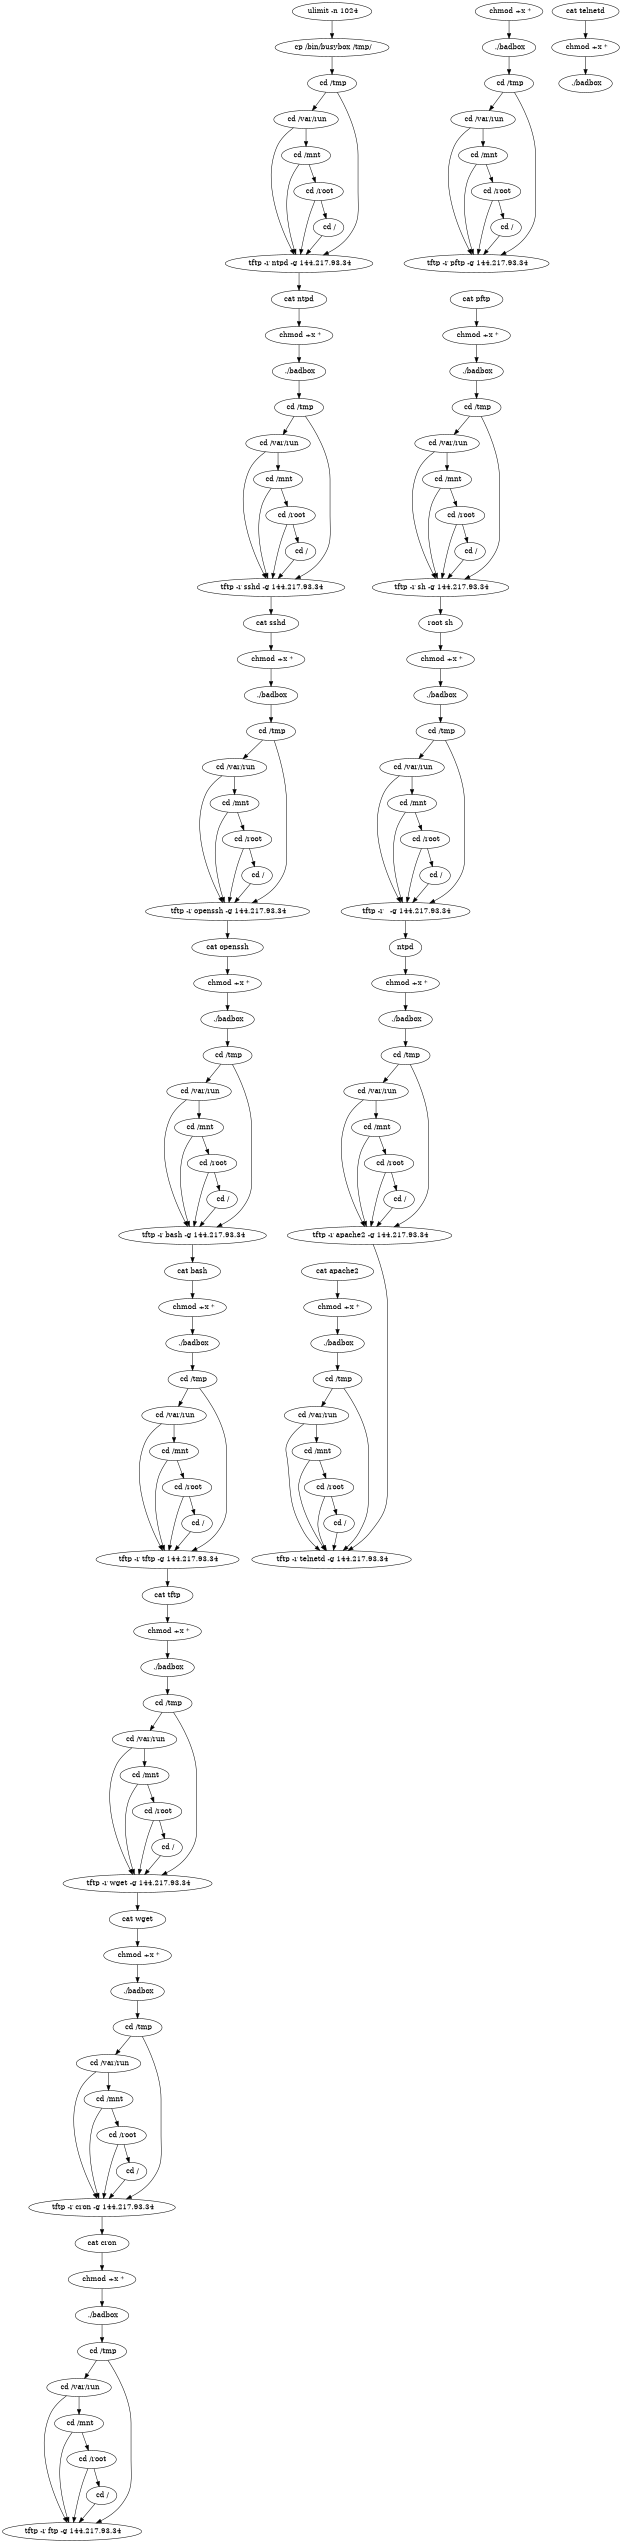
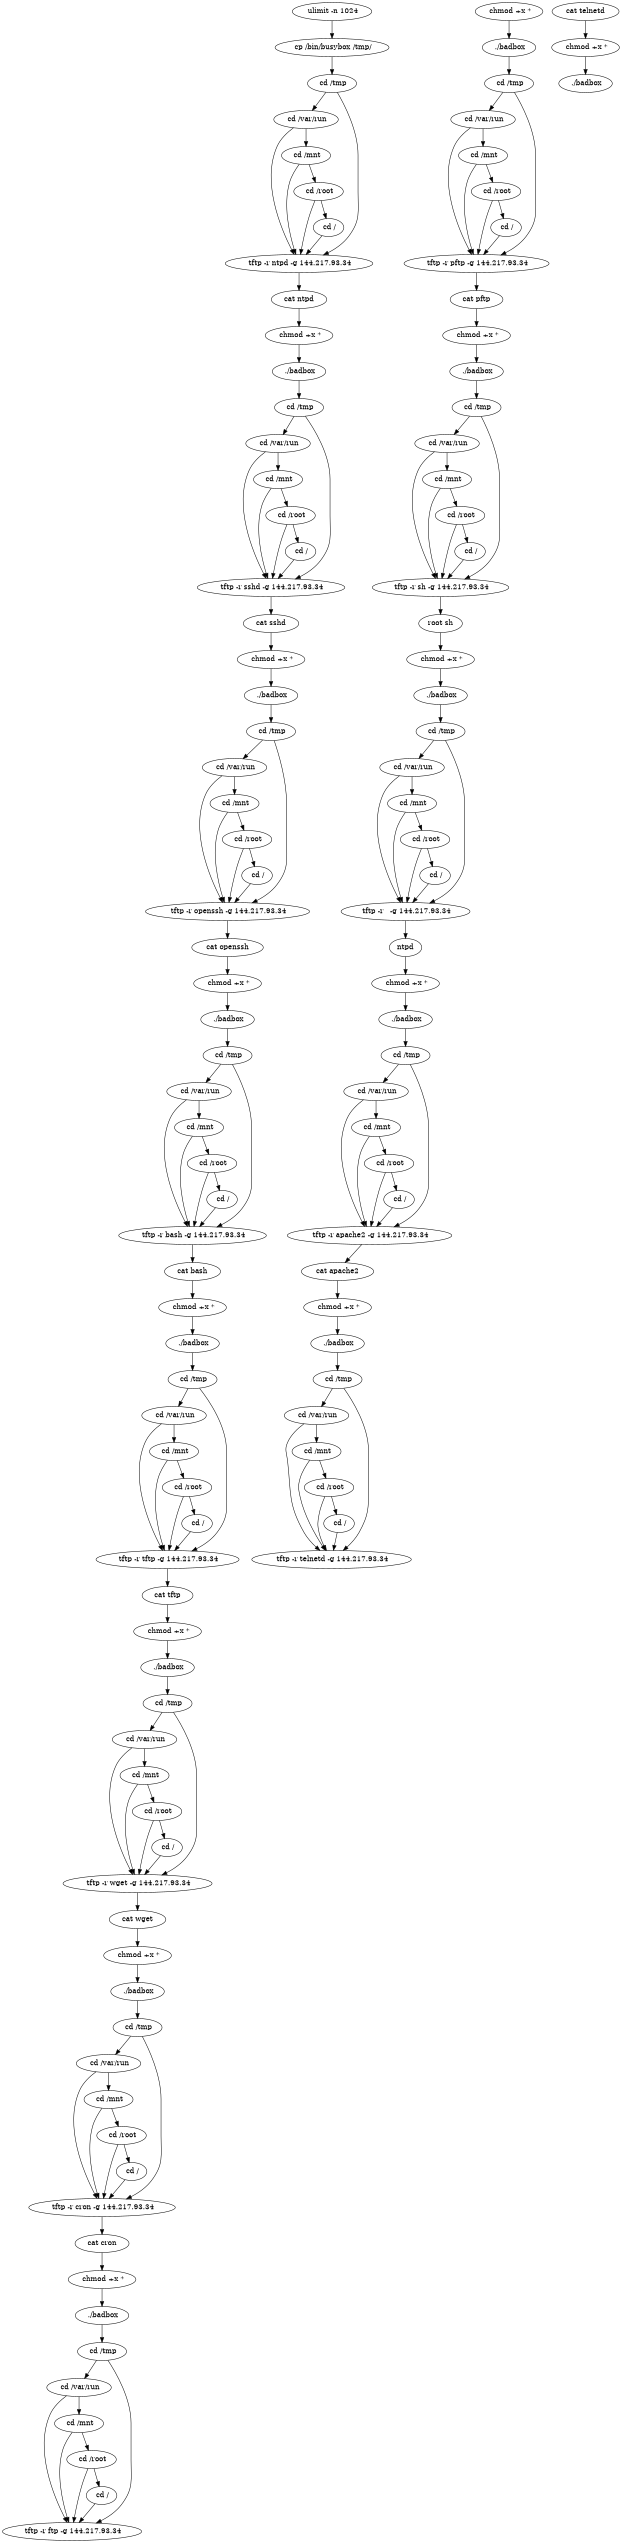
none -> (477, 279)
(388, 1402) -> (355, 1252)
